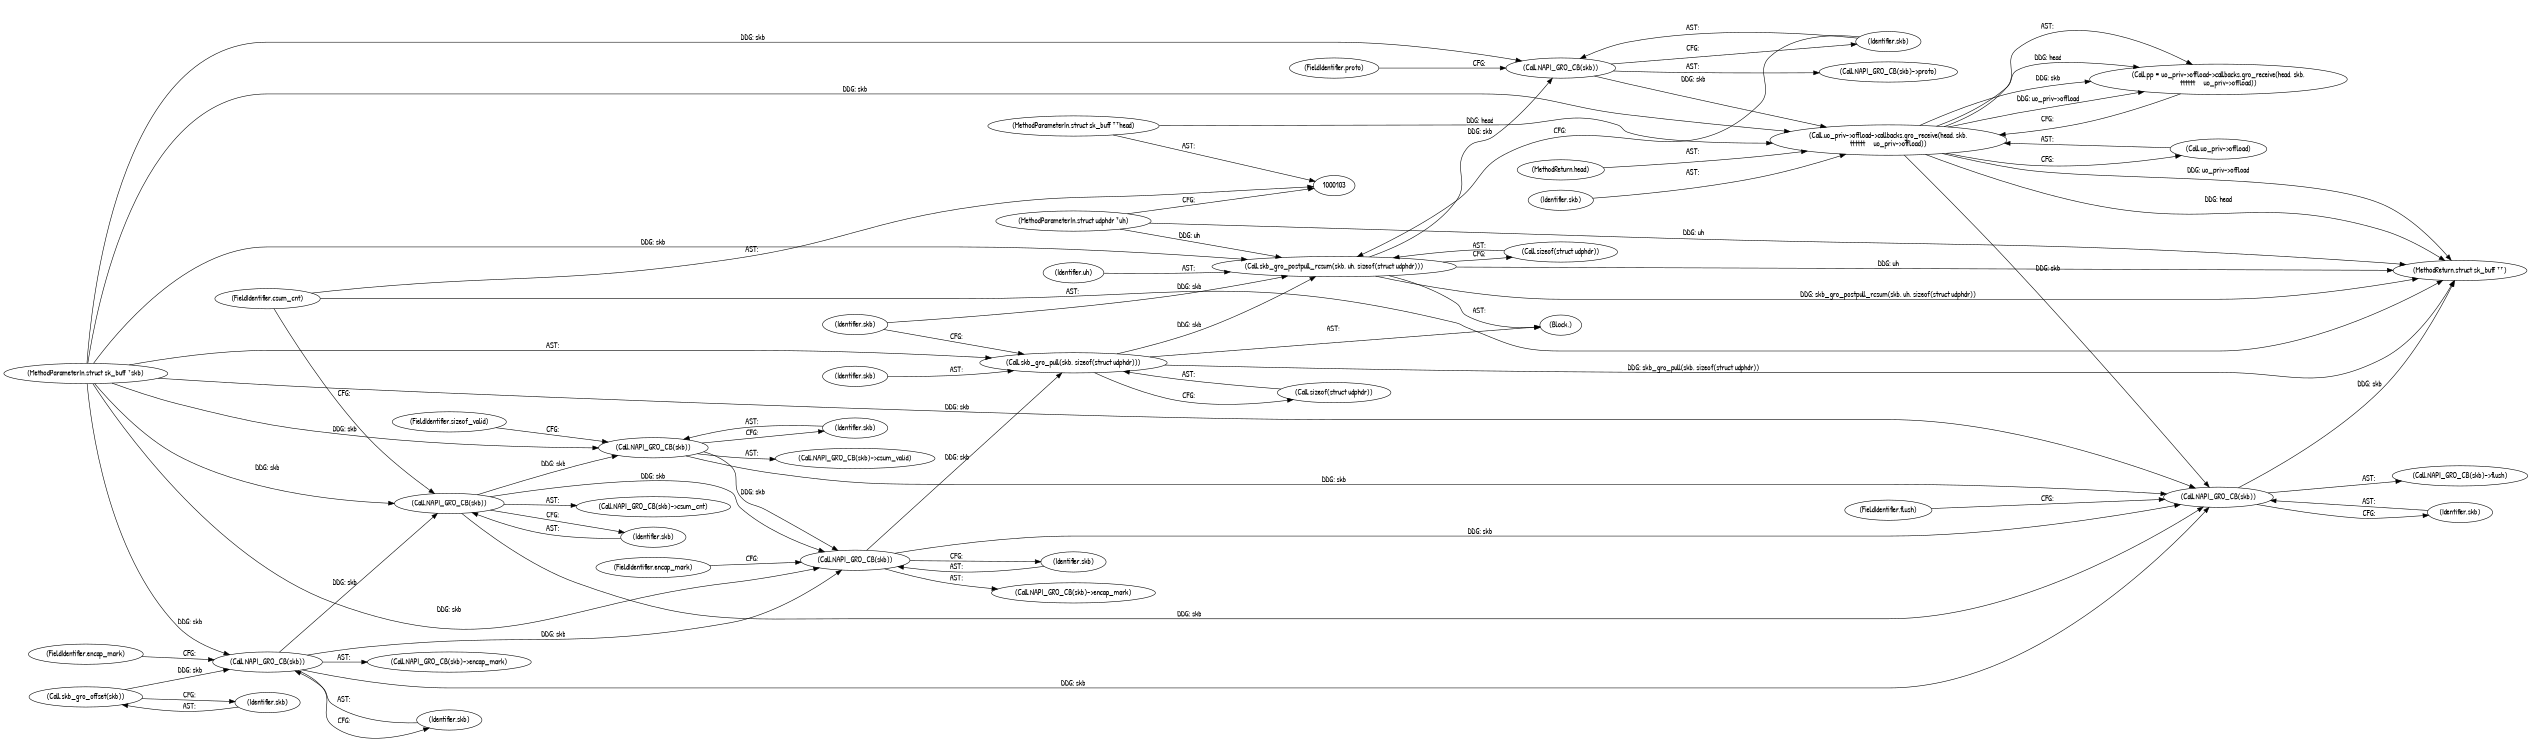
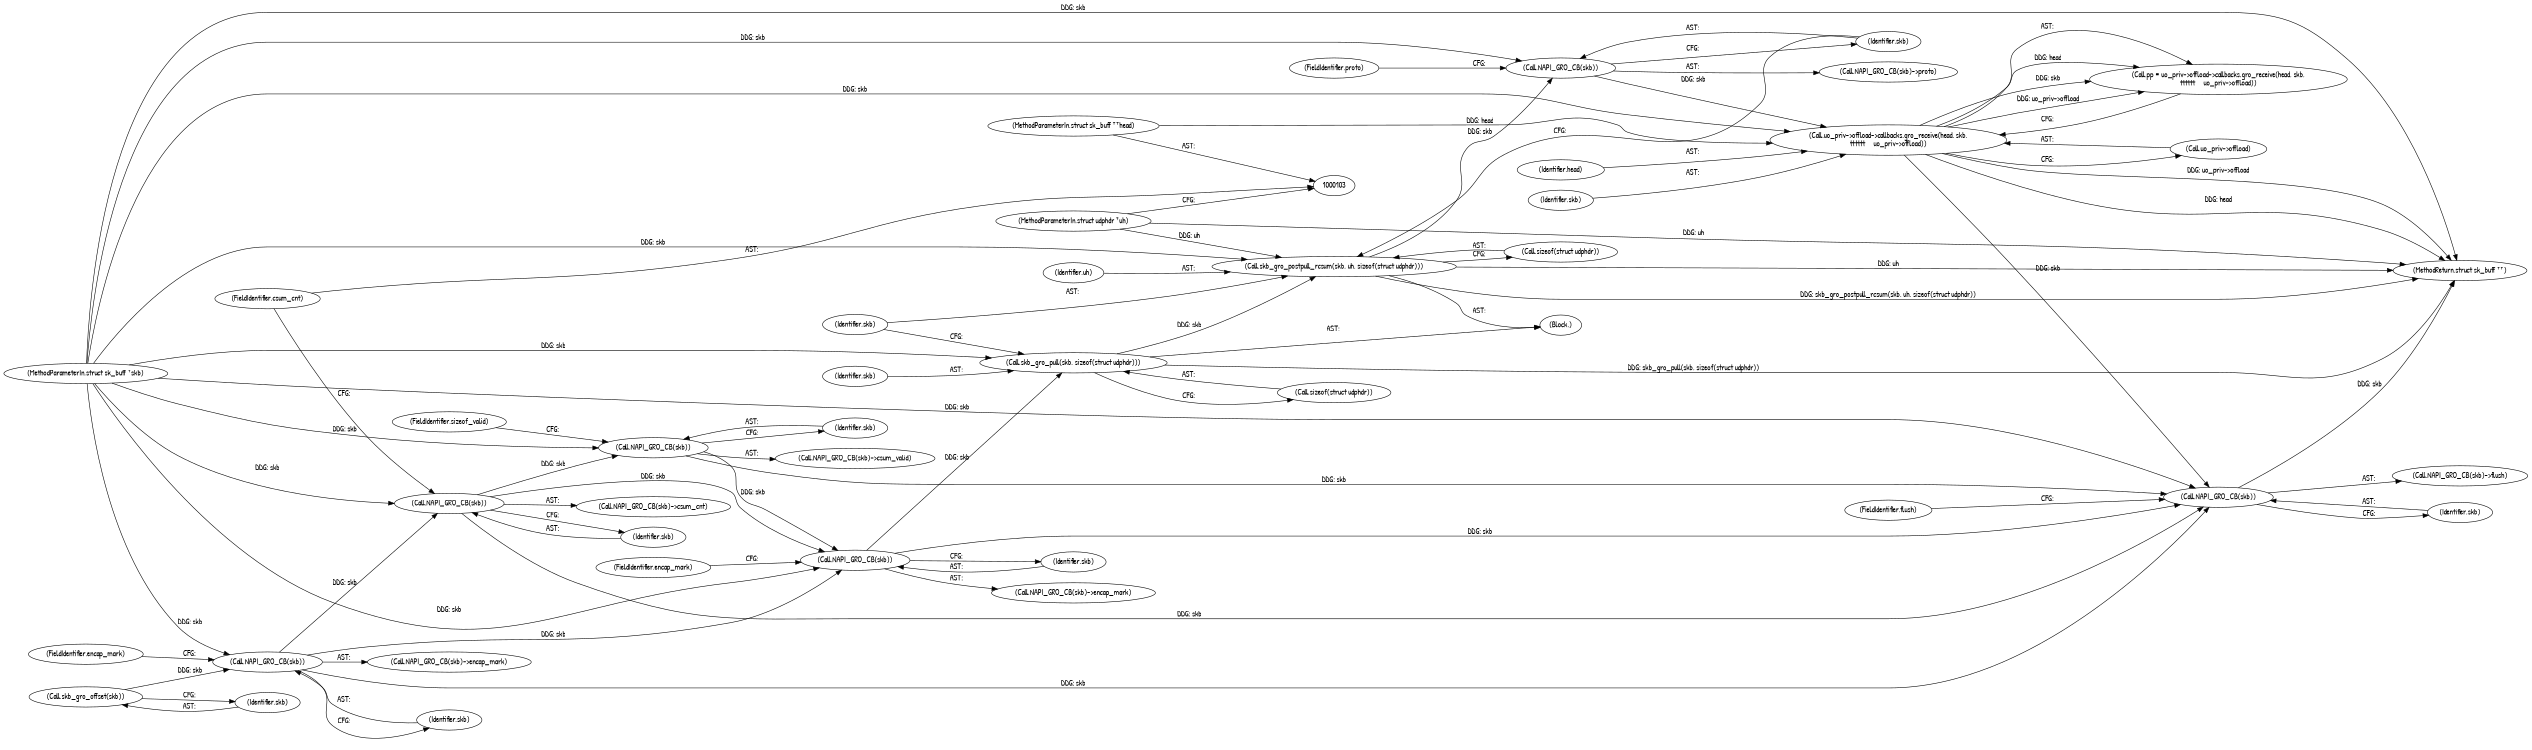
(1561, 170) -> (1561, 170)
(1388, 308) -> (1212, 12)
(554, 346) -> (554, 346)
